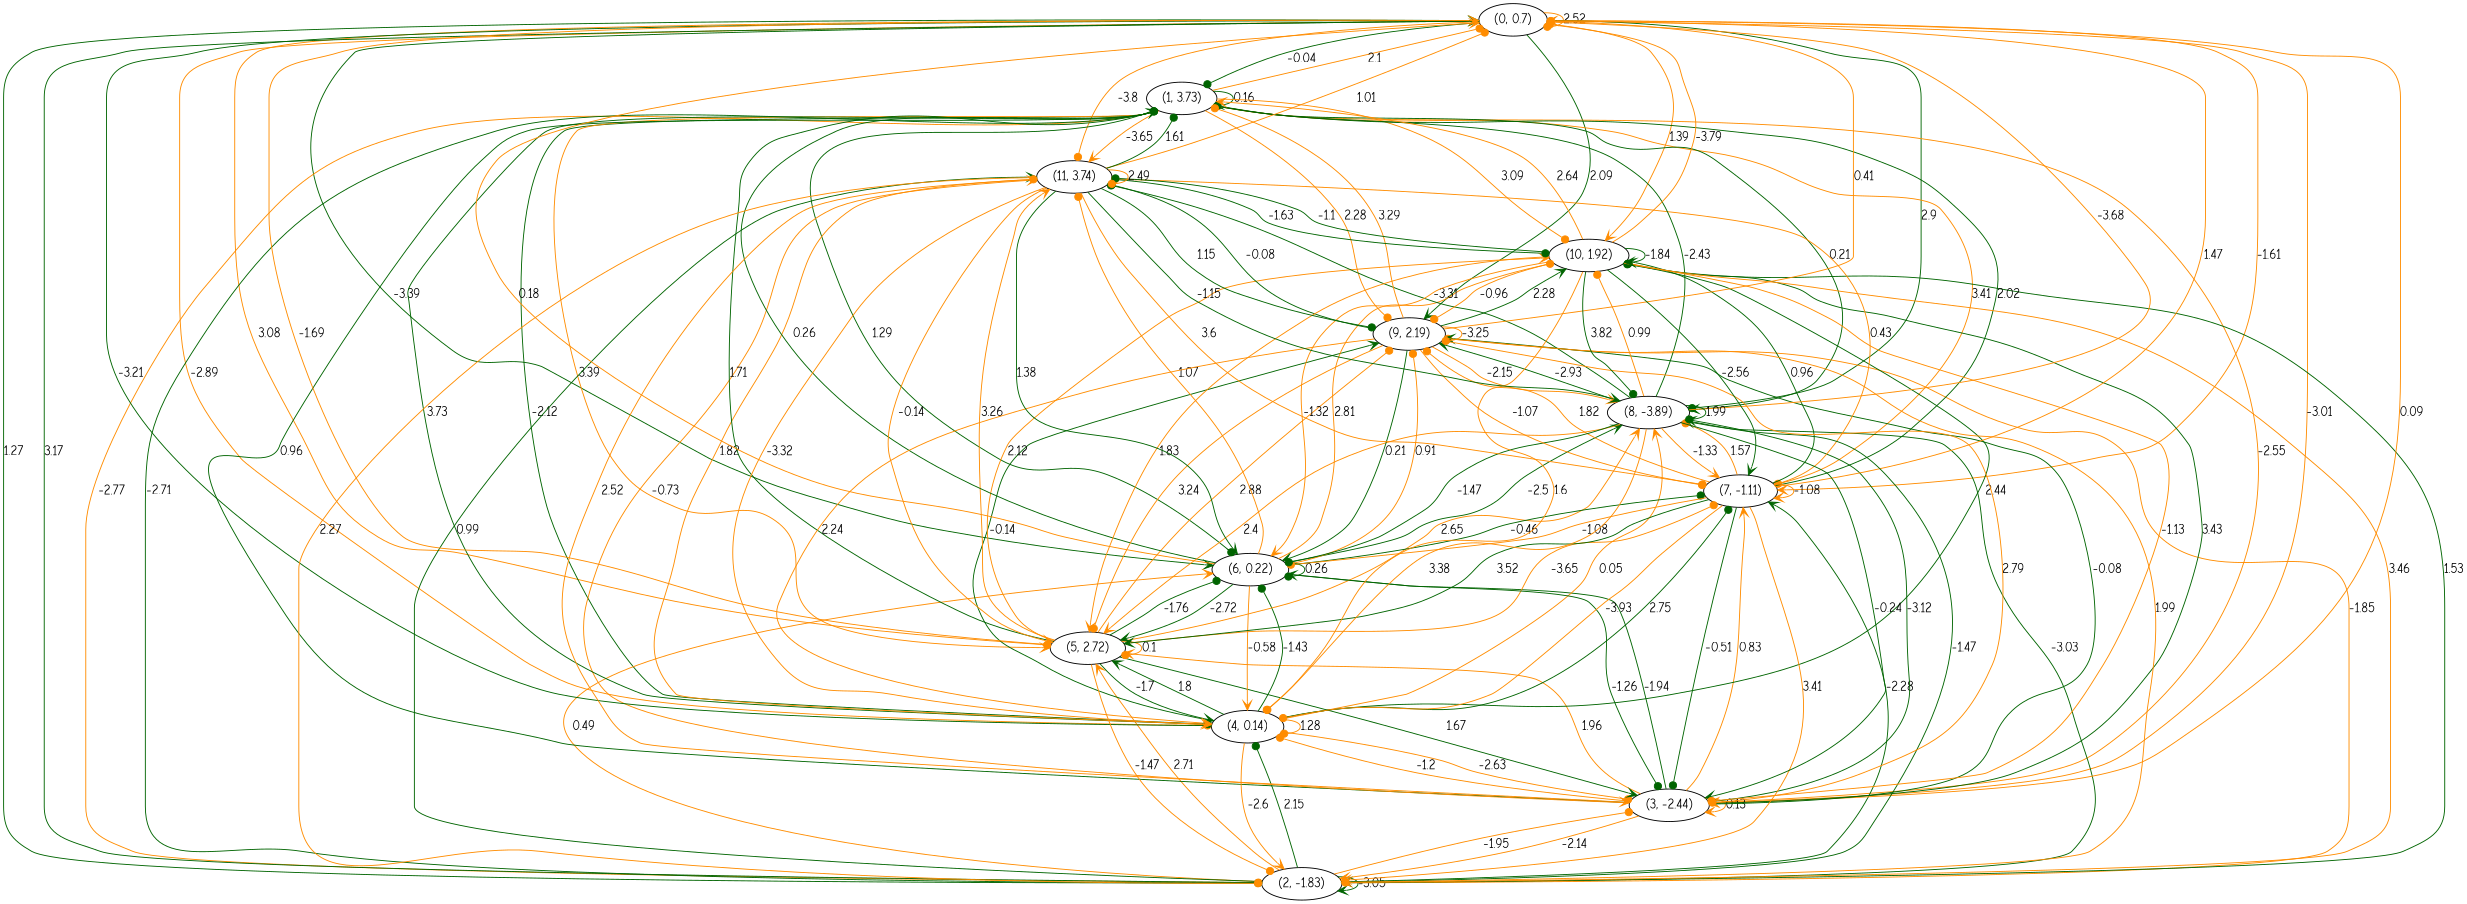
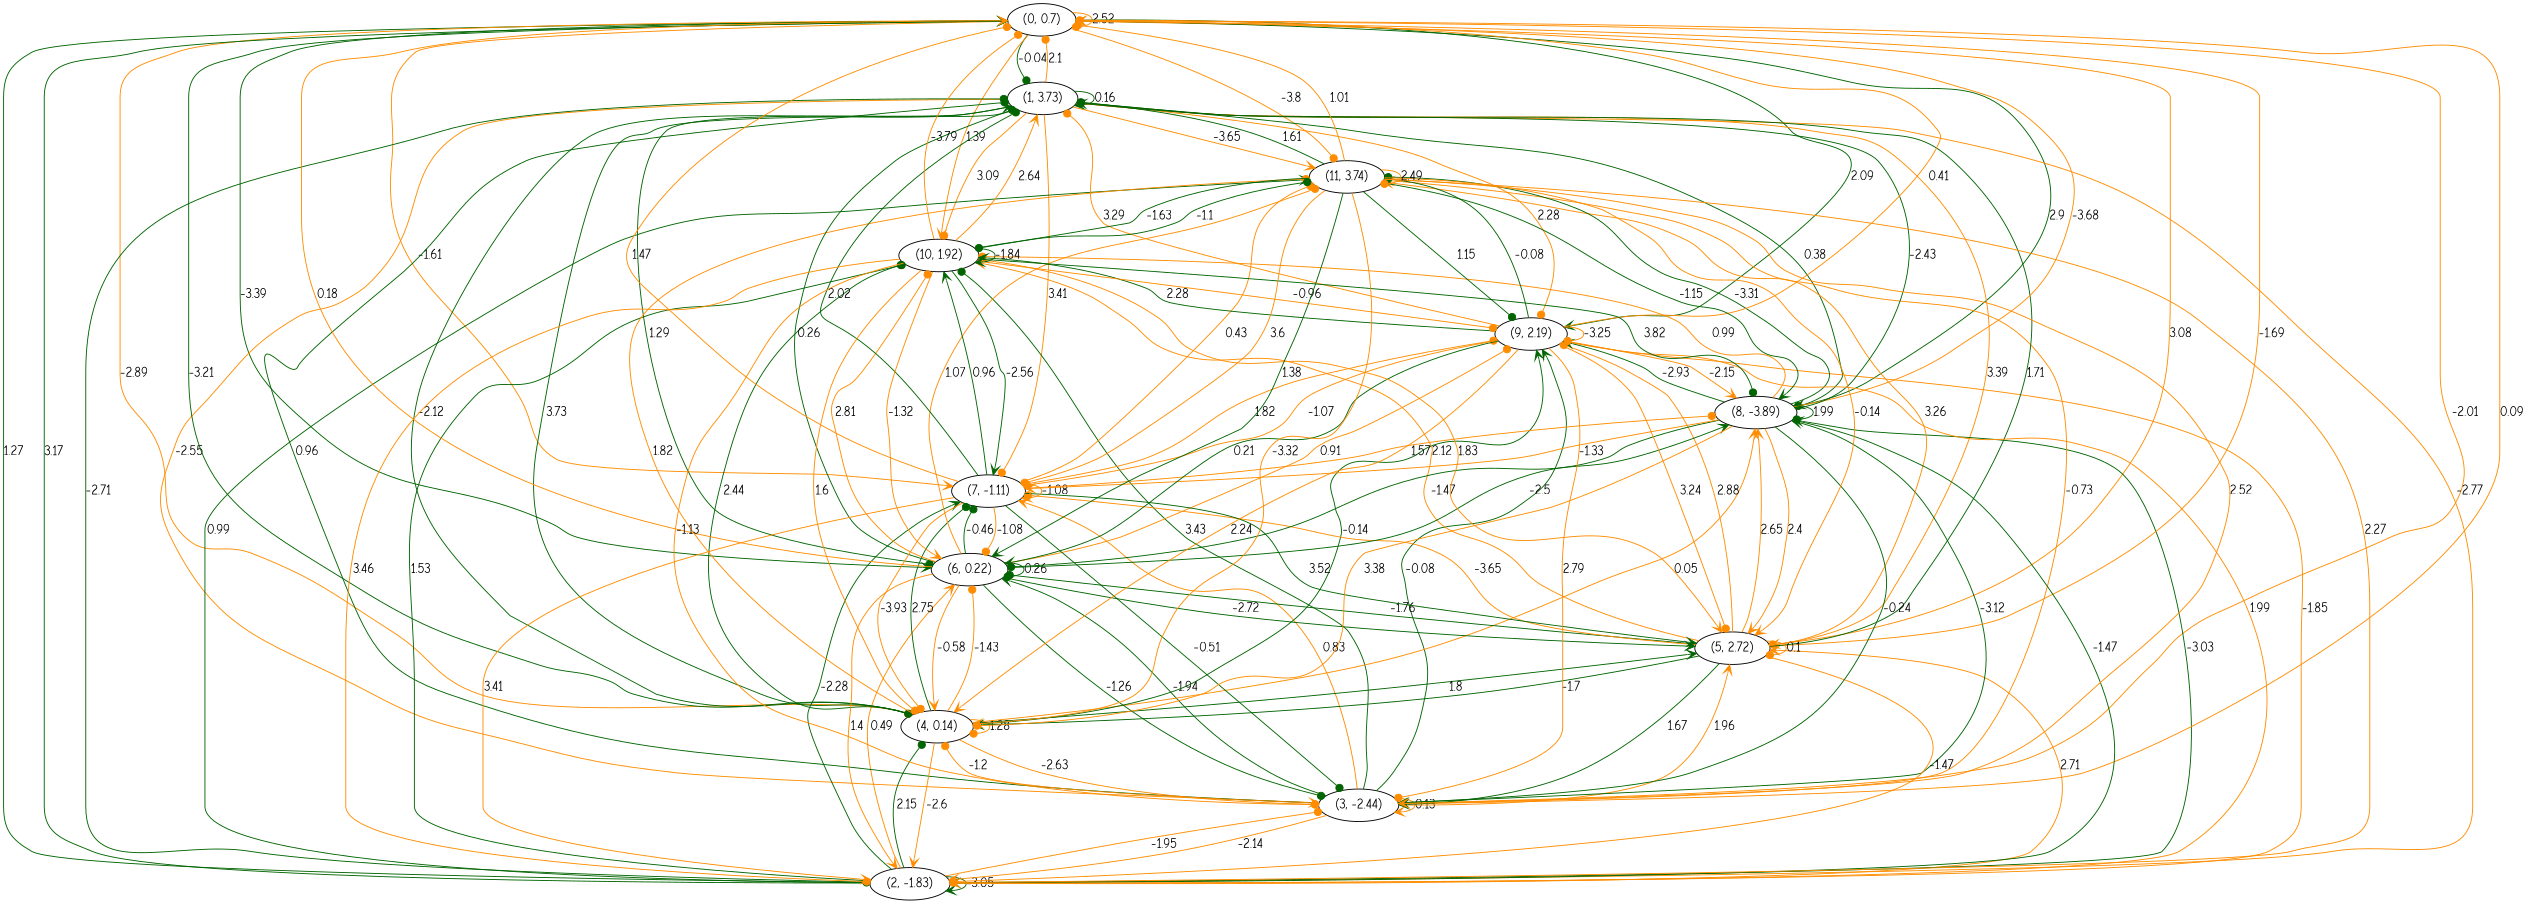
(1840, 255) -> (1815, 255)
(2320, 413) -> (2465, 413)
(1282, 652) -> (972, 655)
none -> (852, 692)
